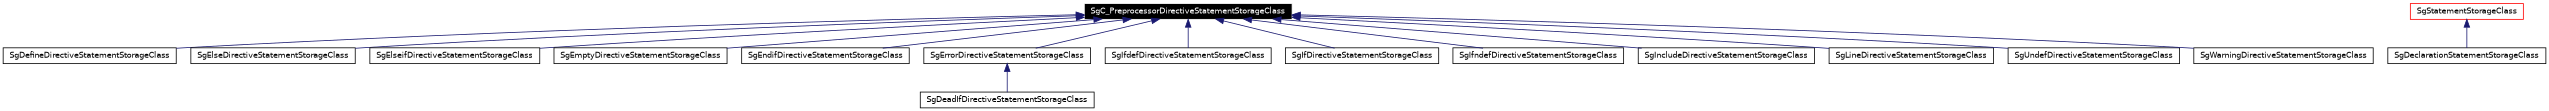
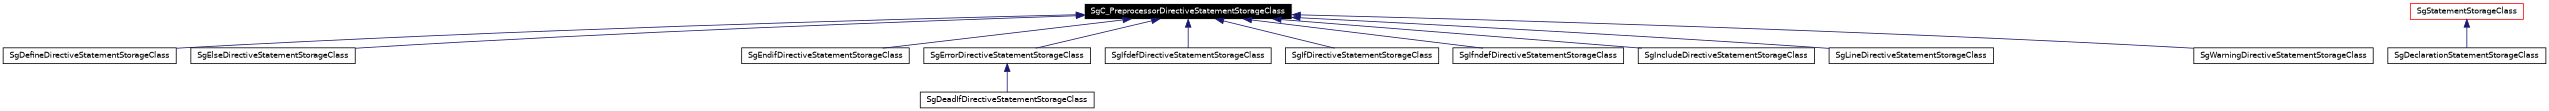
(455, 56) -> none
(641, 56) -> none
(2094, 56) -> none
